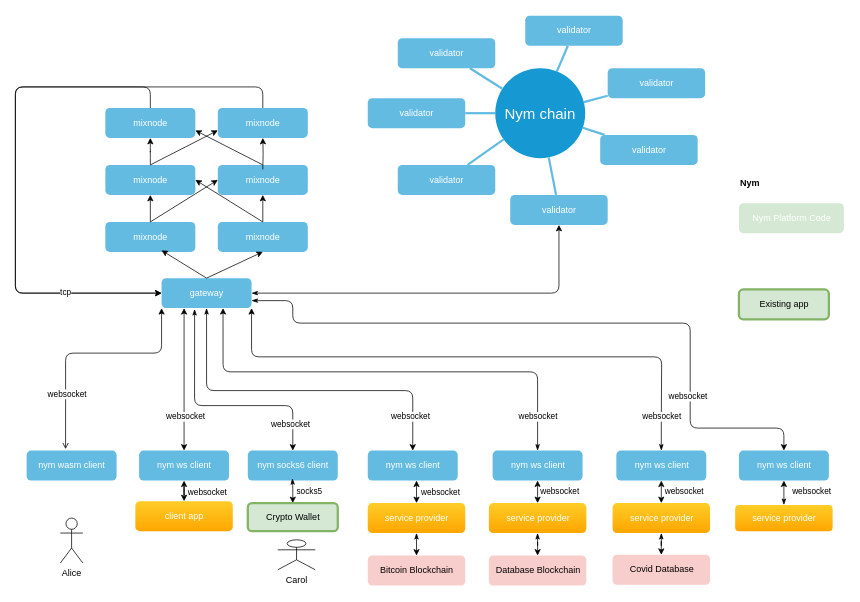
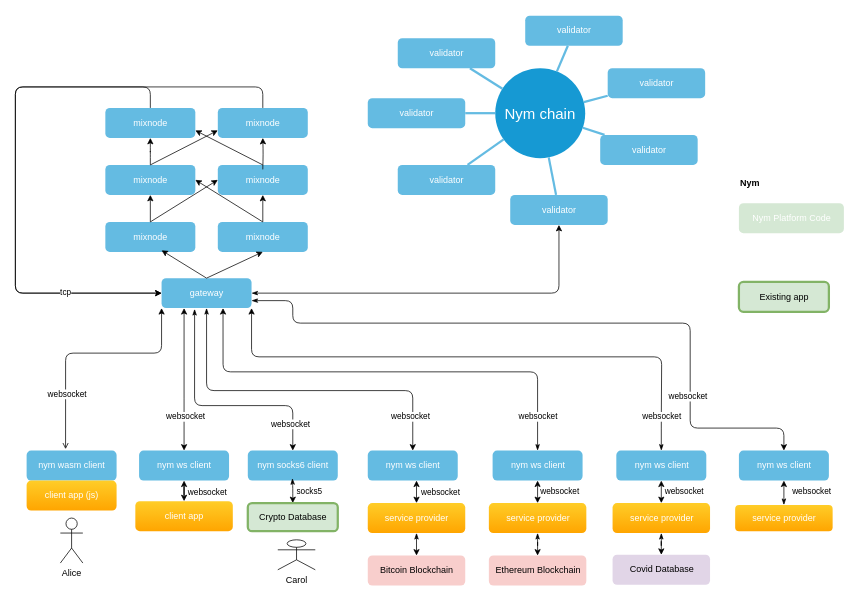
(784, 304) -> (784, 297)
none -> (72, 495)
(293, 517) -> (293, 517)
(539, 570) -> (539, 570)
(662, 570) -> (662, 570)
